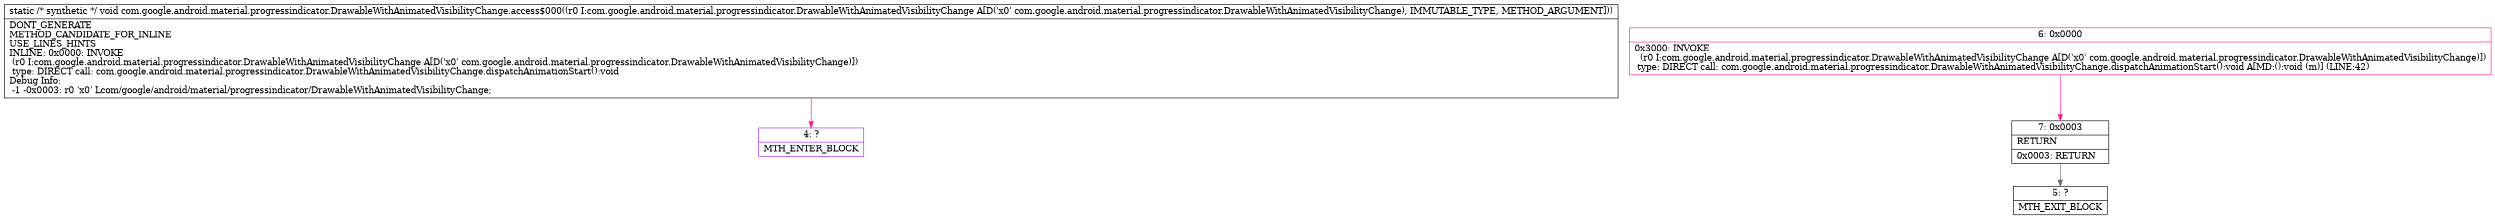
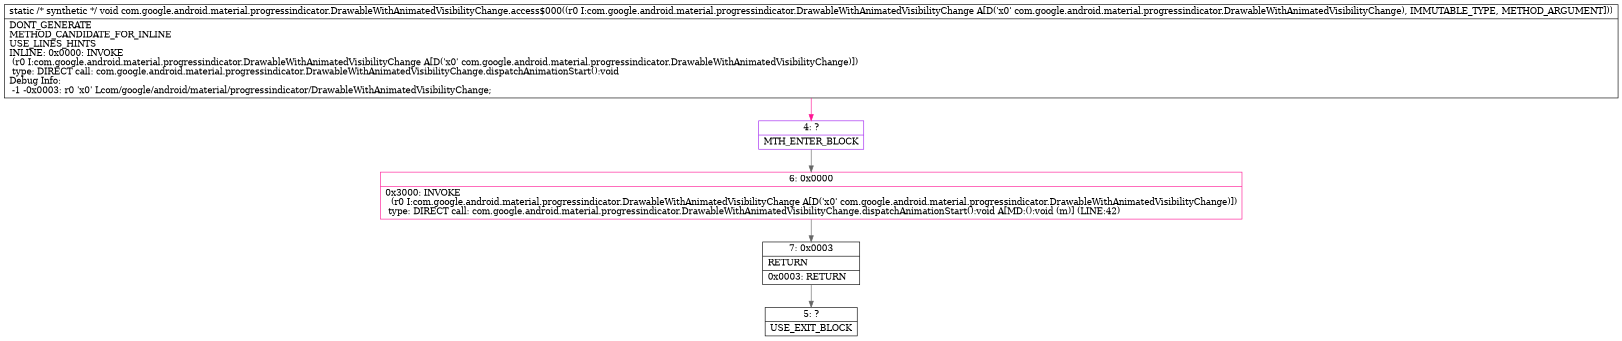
(2060, 95) -> (811, 227)
none -> (811, 158)
(2060, 207) -> (811, 328)
